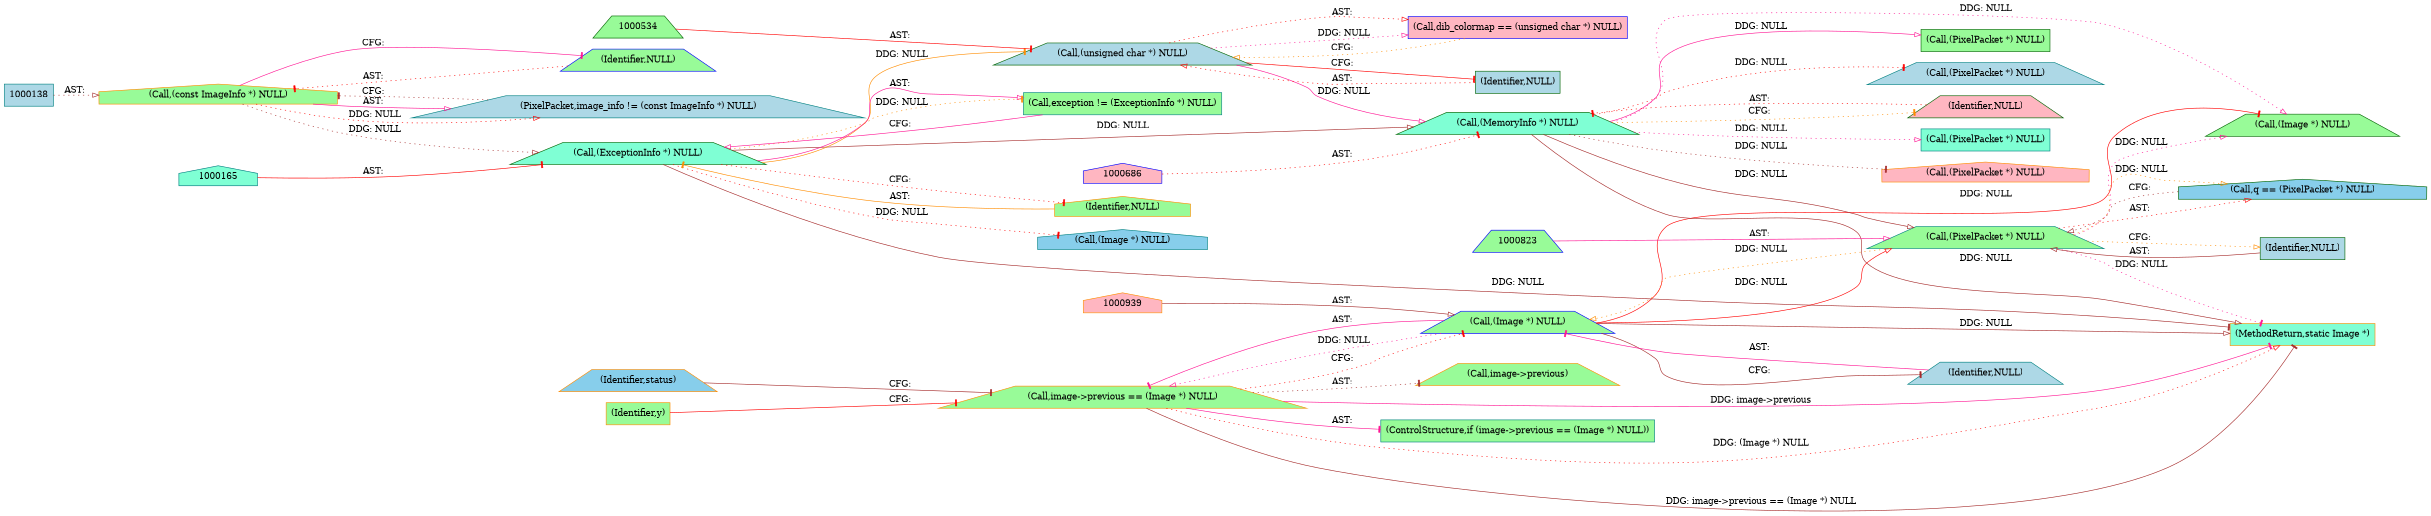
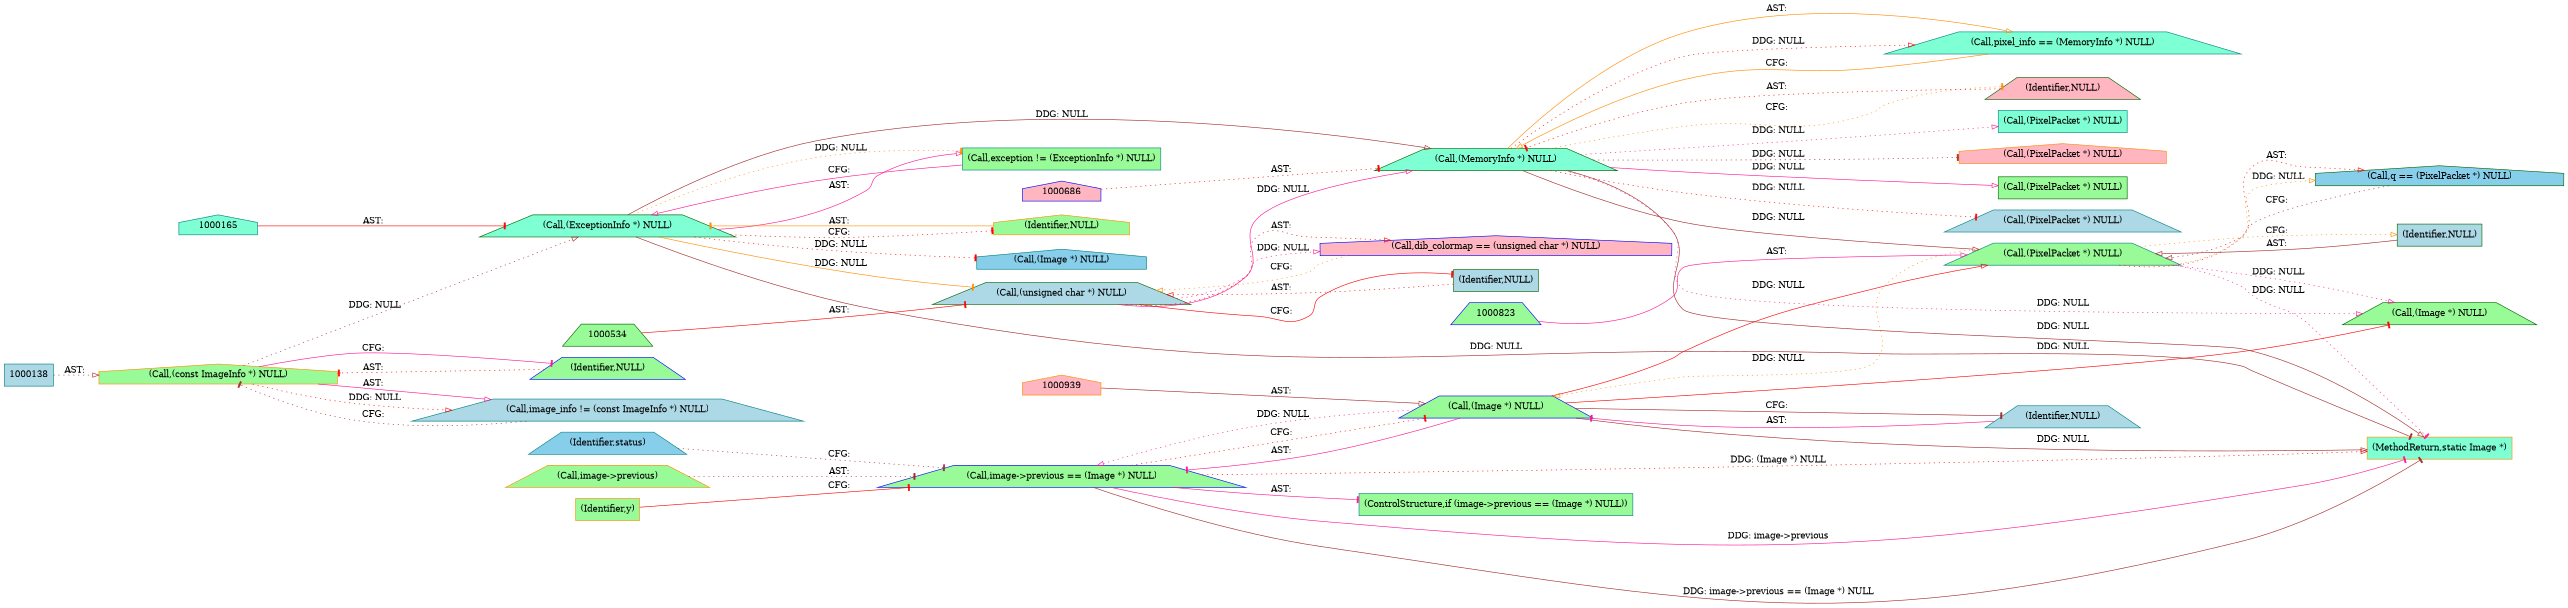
(1518, 28) -> (1496, 247)
none -> (2063, 43)
(638, 107) -> (608, 410)
(638, 381) -> (608, 443)
(847, 388) -> (810, 458)
(1335, 389) -> (801, 476)
(1123, 397) -> (1062, 476)
